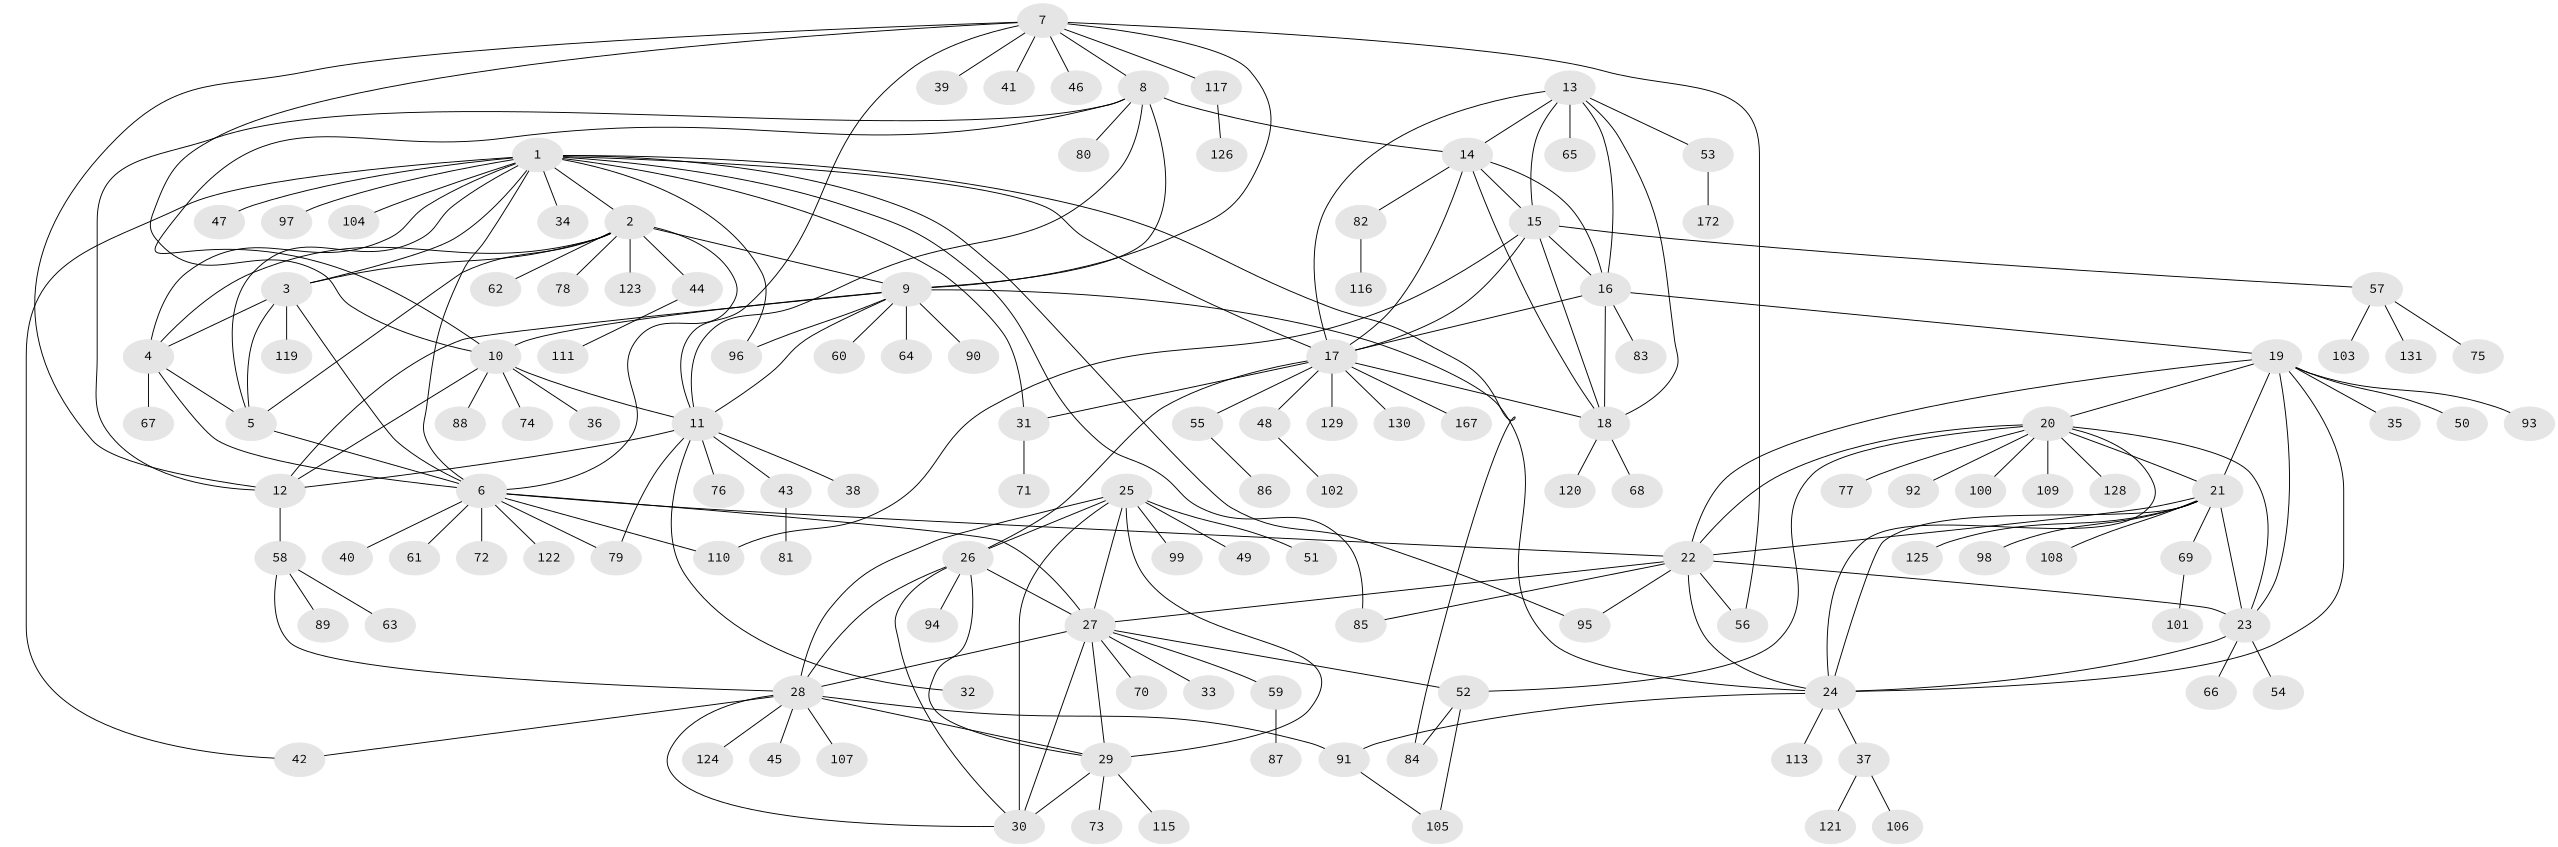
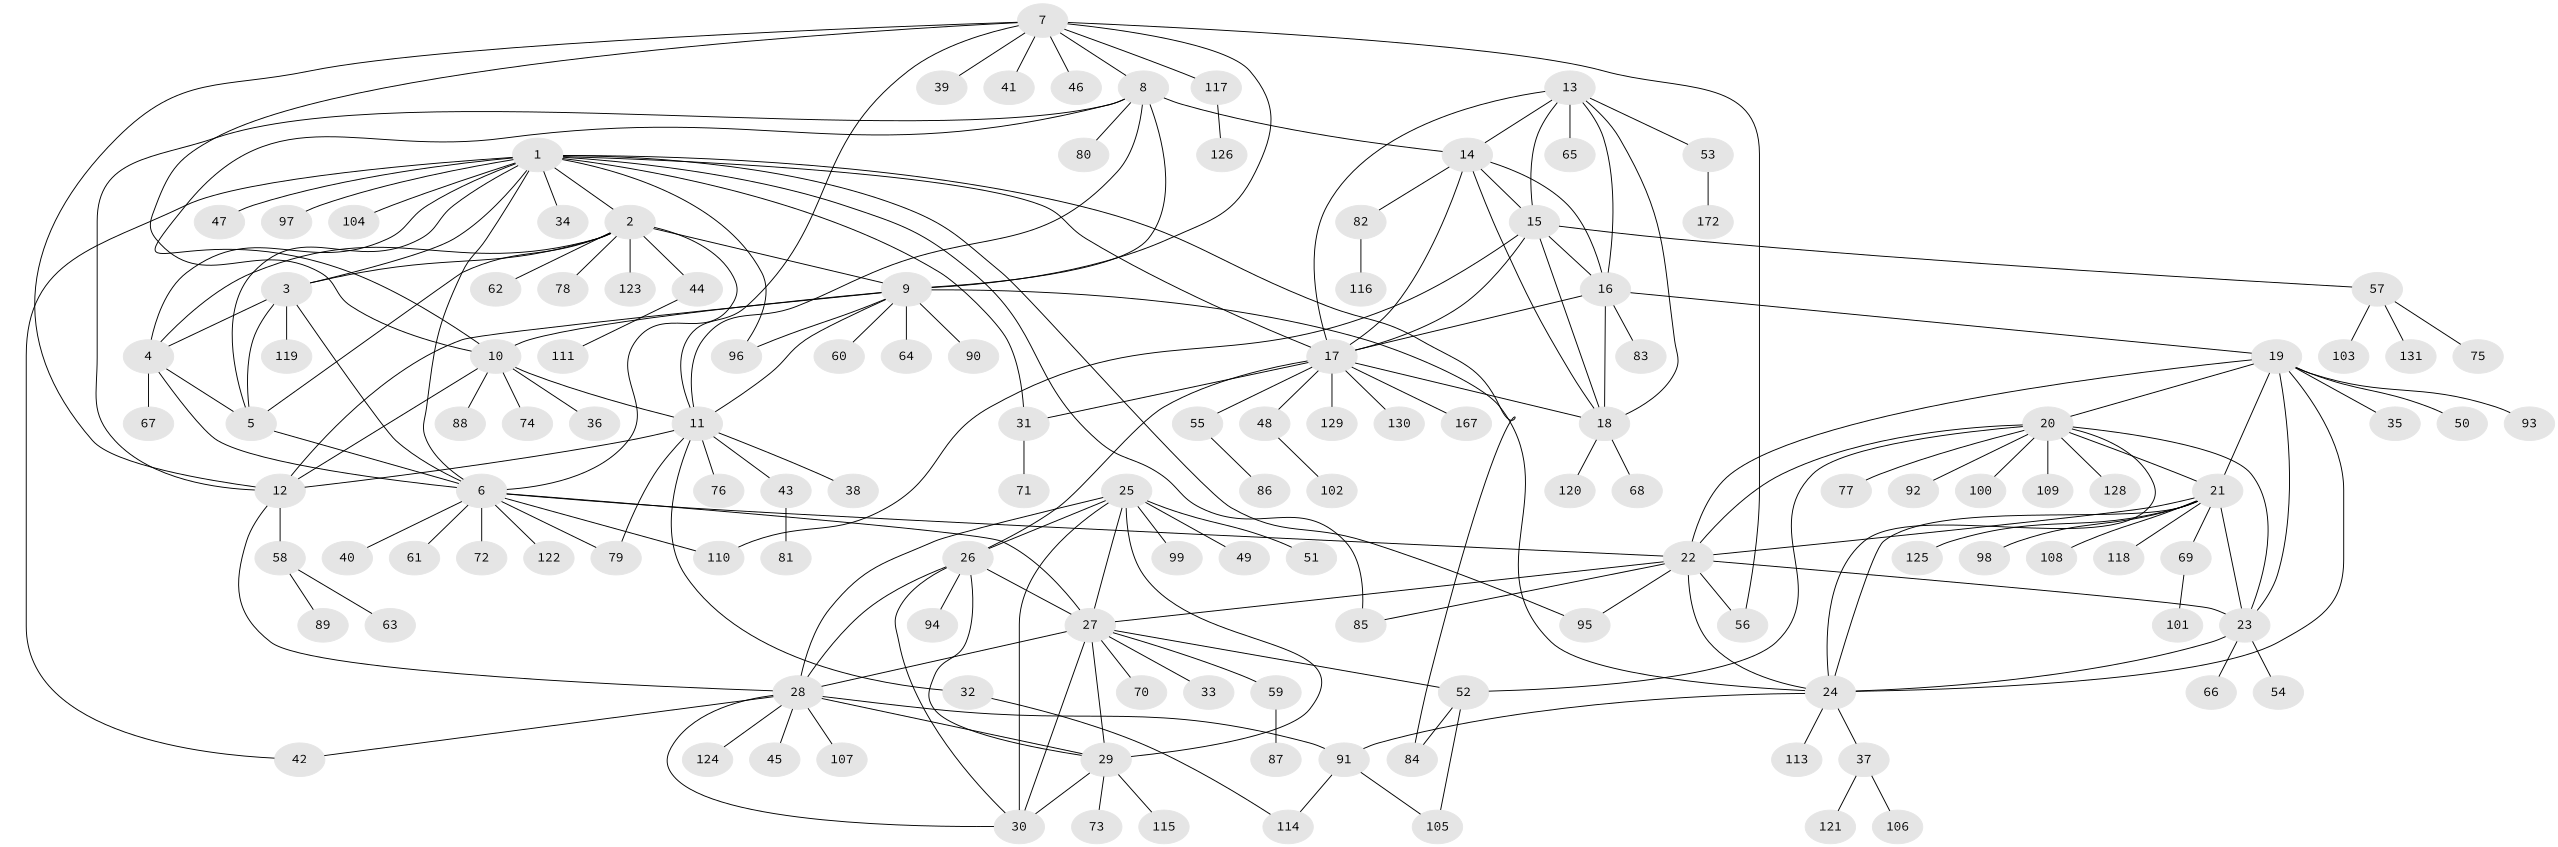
none -> (2119, 558)
(494, 677) -> (443, 672)
none -> (1288, 827)
